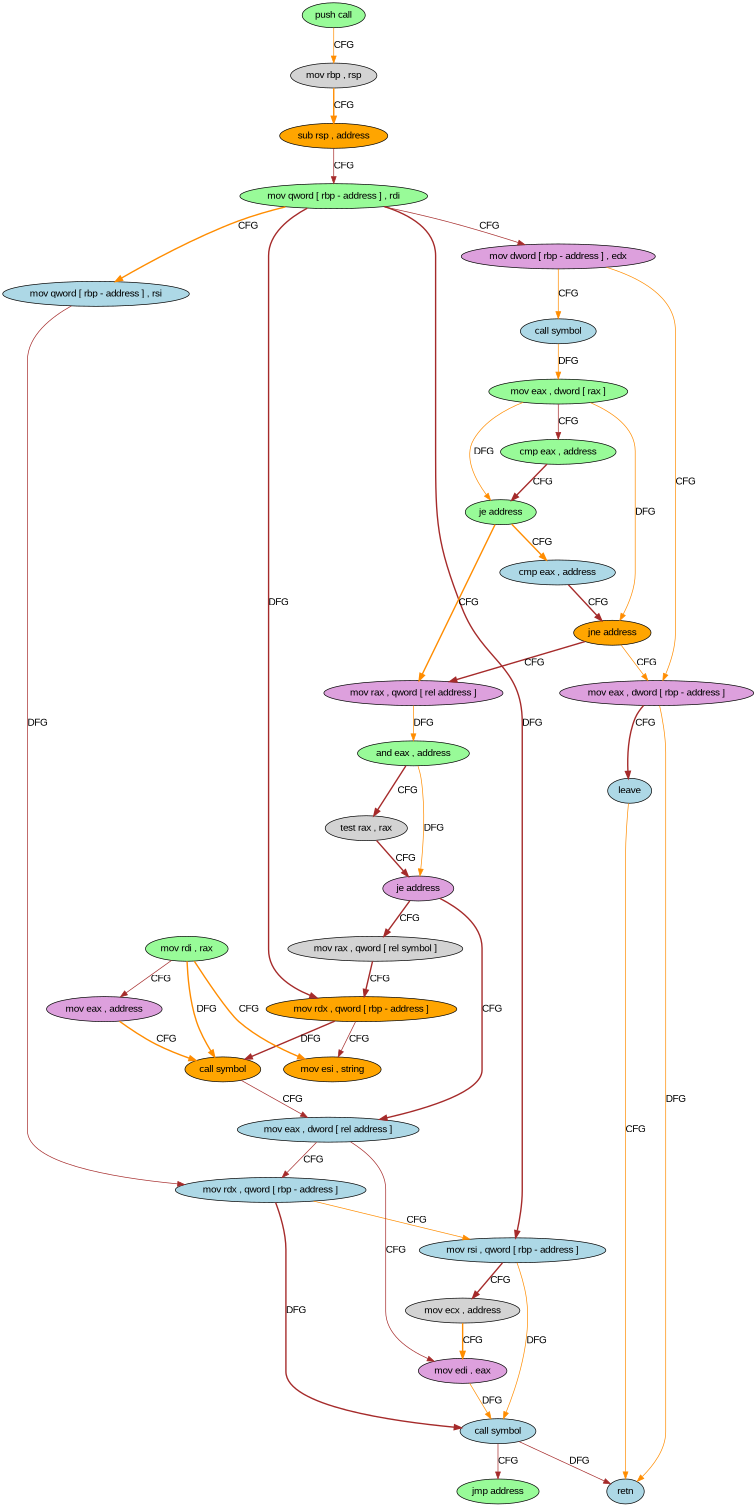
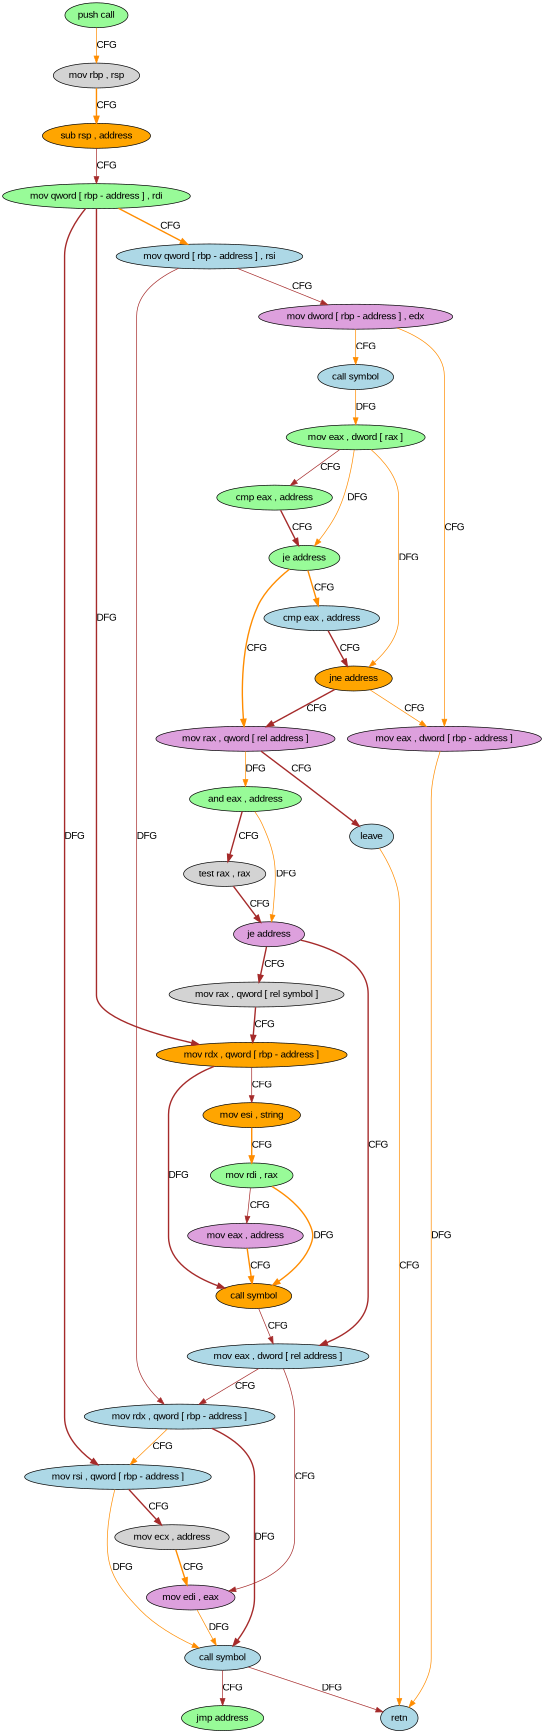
(451, 223) -> (279, 285)
(630, 737) -> (308, 786)
(237, 1019) -> (252, 1142)
